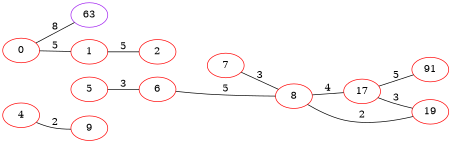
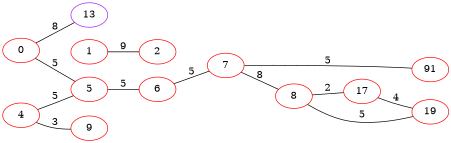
(89, 15) -> (89, 15)
(123, 47) -> (123, 47)
(55, 51) -> (55, 70)
(260, 75) -> (260, 75)
(396, 80) -> (328, 66)
(123, 84) -> (123, 84)
(328, 88) -> (328, 88)
(226, 95) -> (192, 77)
(396, 98) -> (396, 98)
none -> (56, 103)
(362, 115) -> (362, 115)
(55, 122) -> (55, 122)
